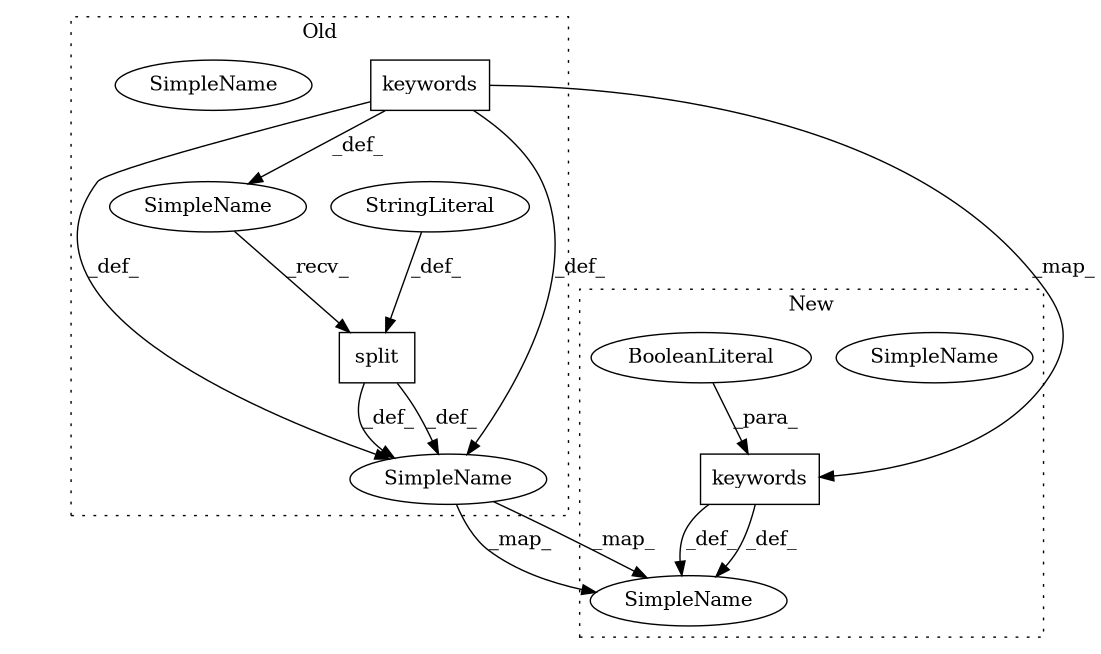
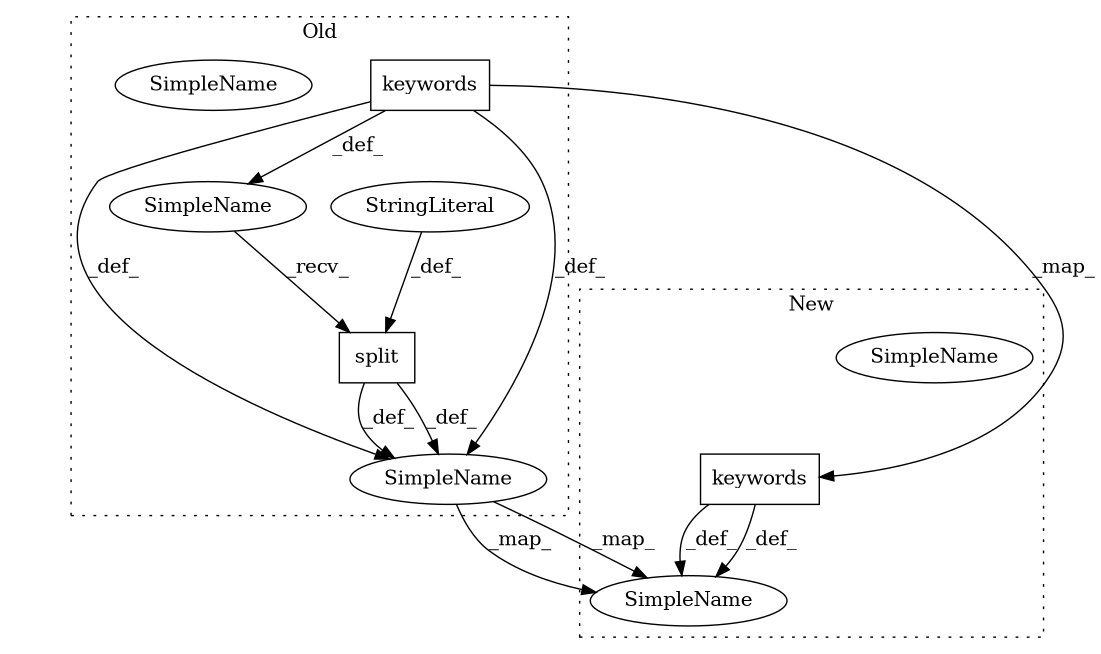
(701, 358) -> none
